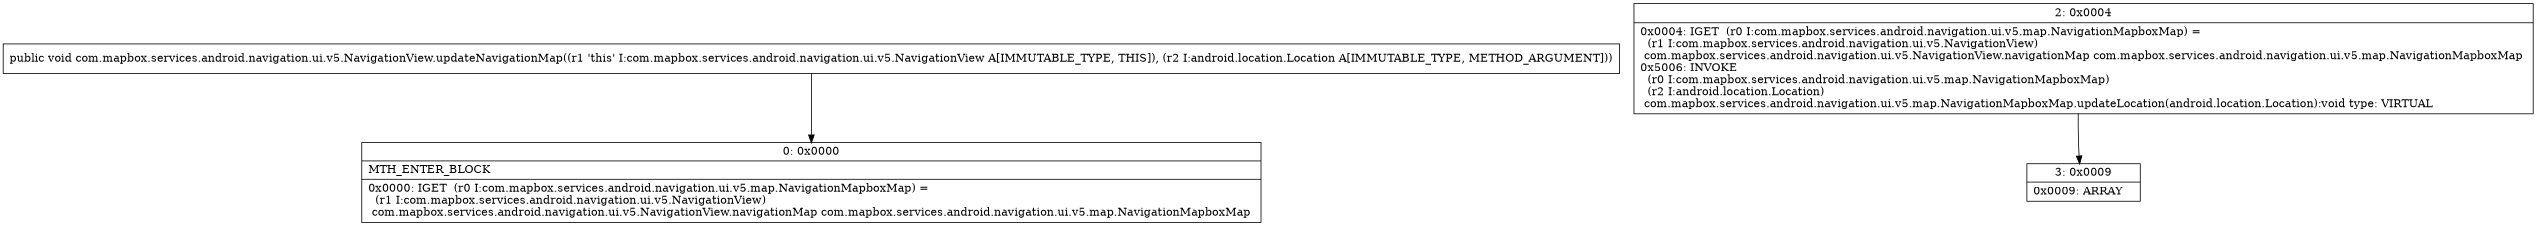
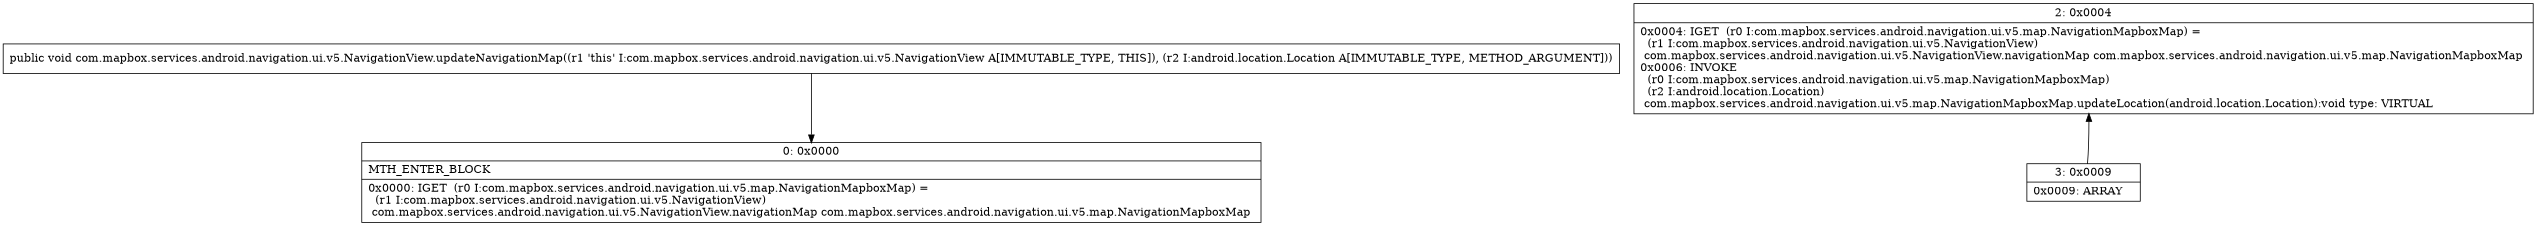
(1693, 68) -> (1693, 68)
(2078, 135) -> (2089, 143)
